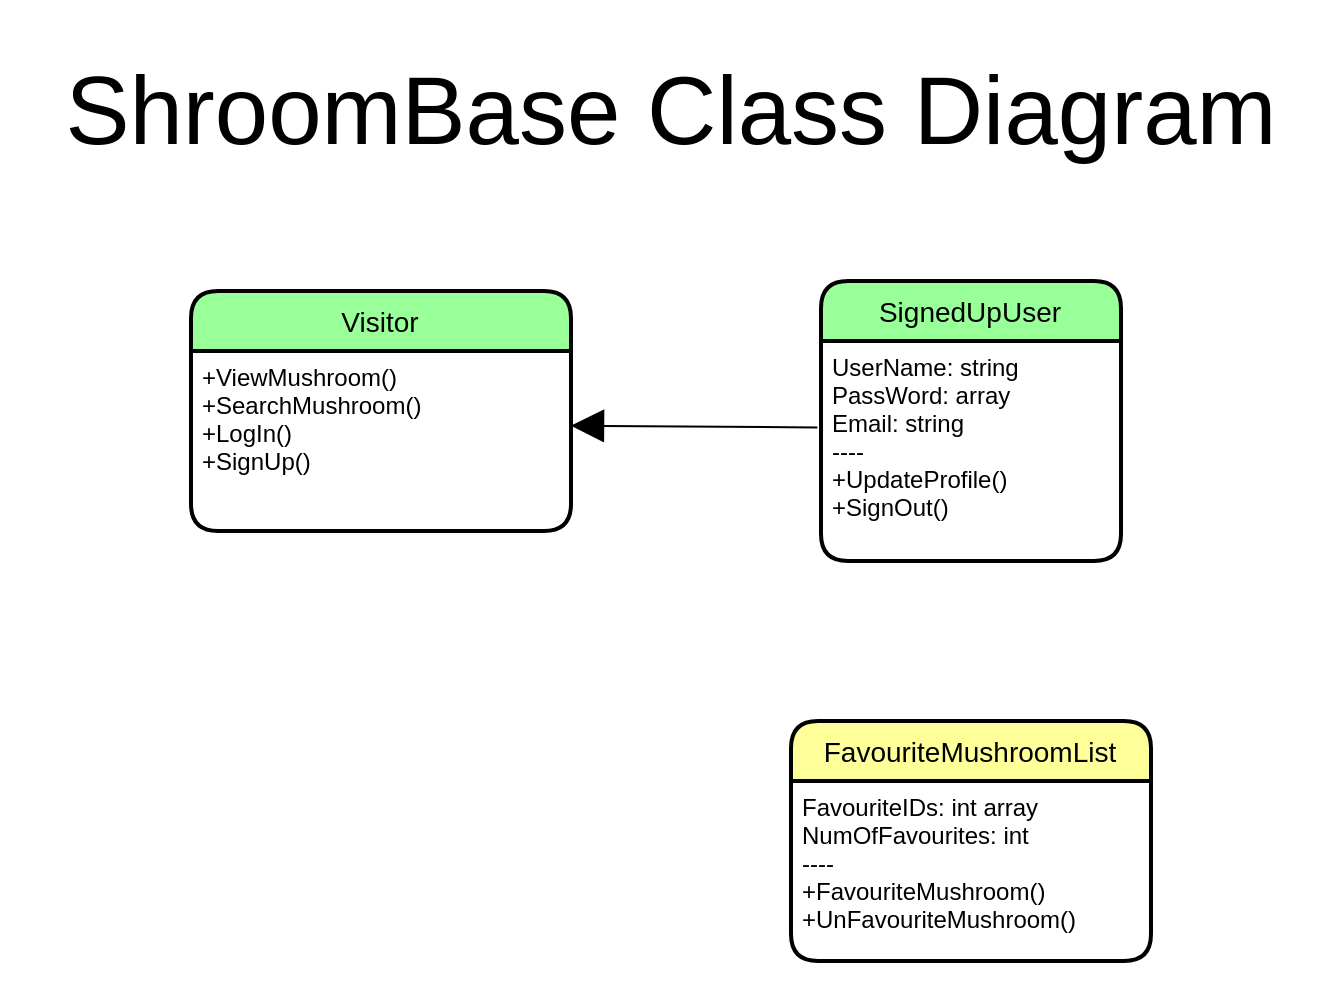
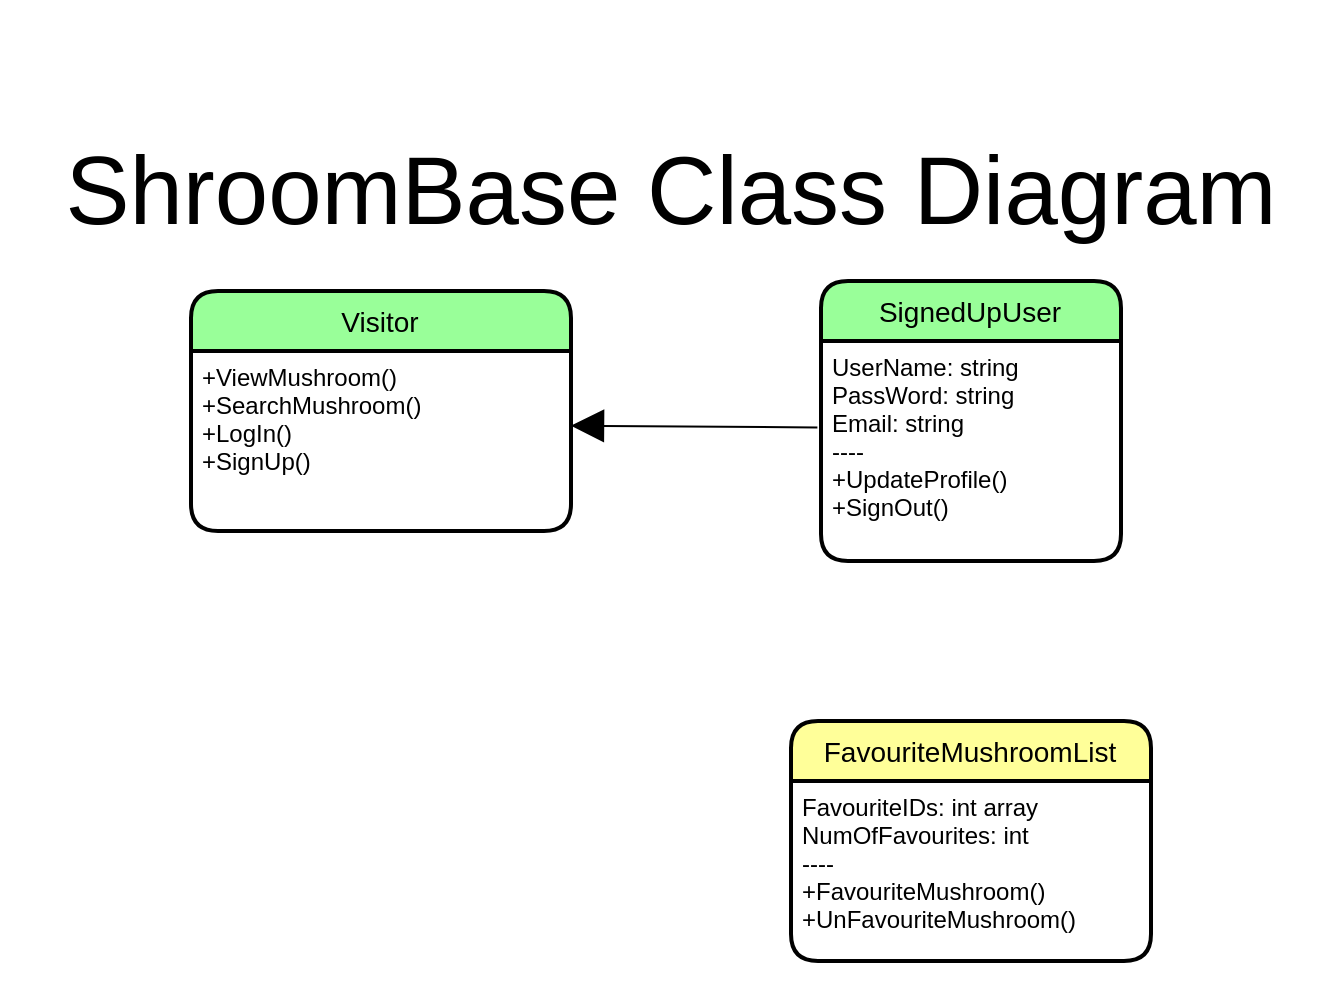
(671, 111) -> (671, 191)
(930, 368) -> (930, 368)
